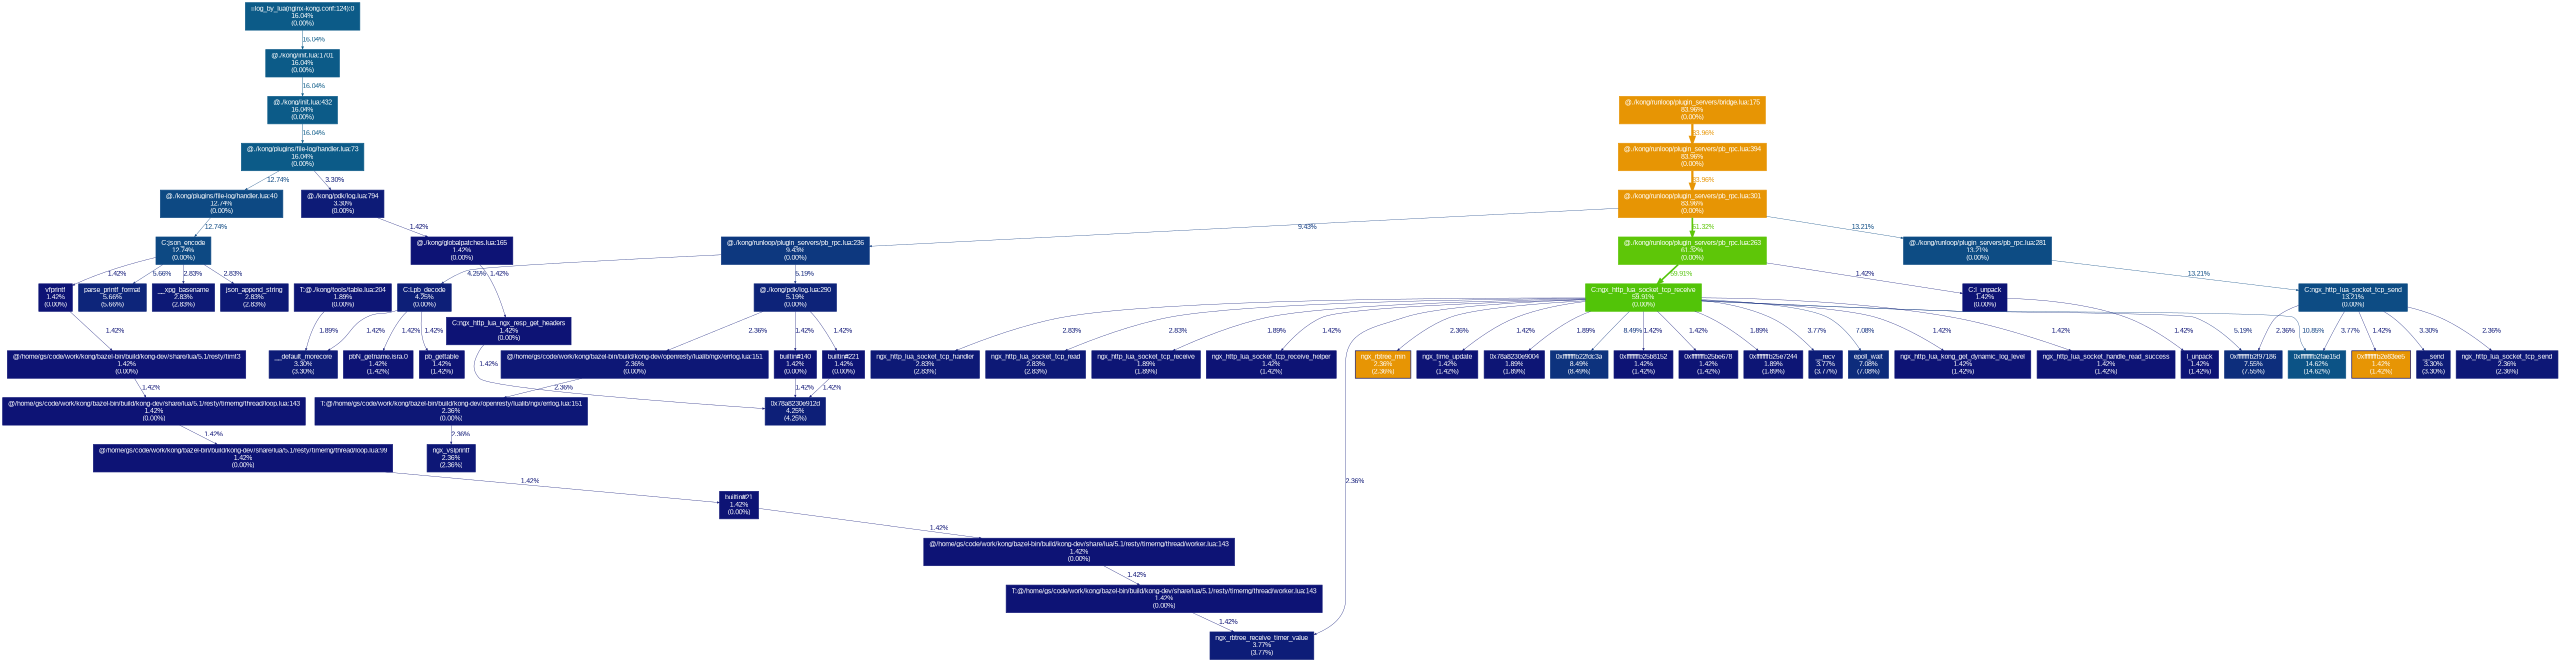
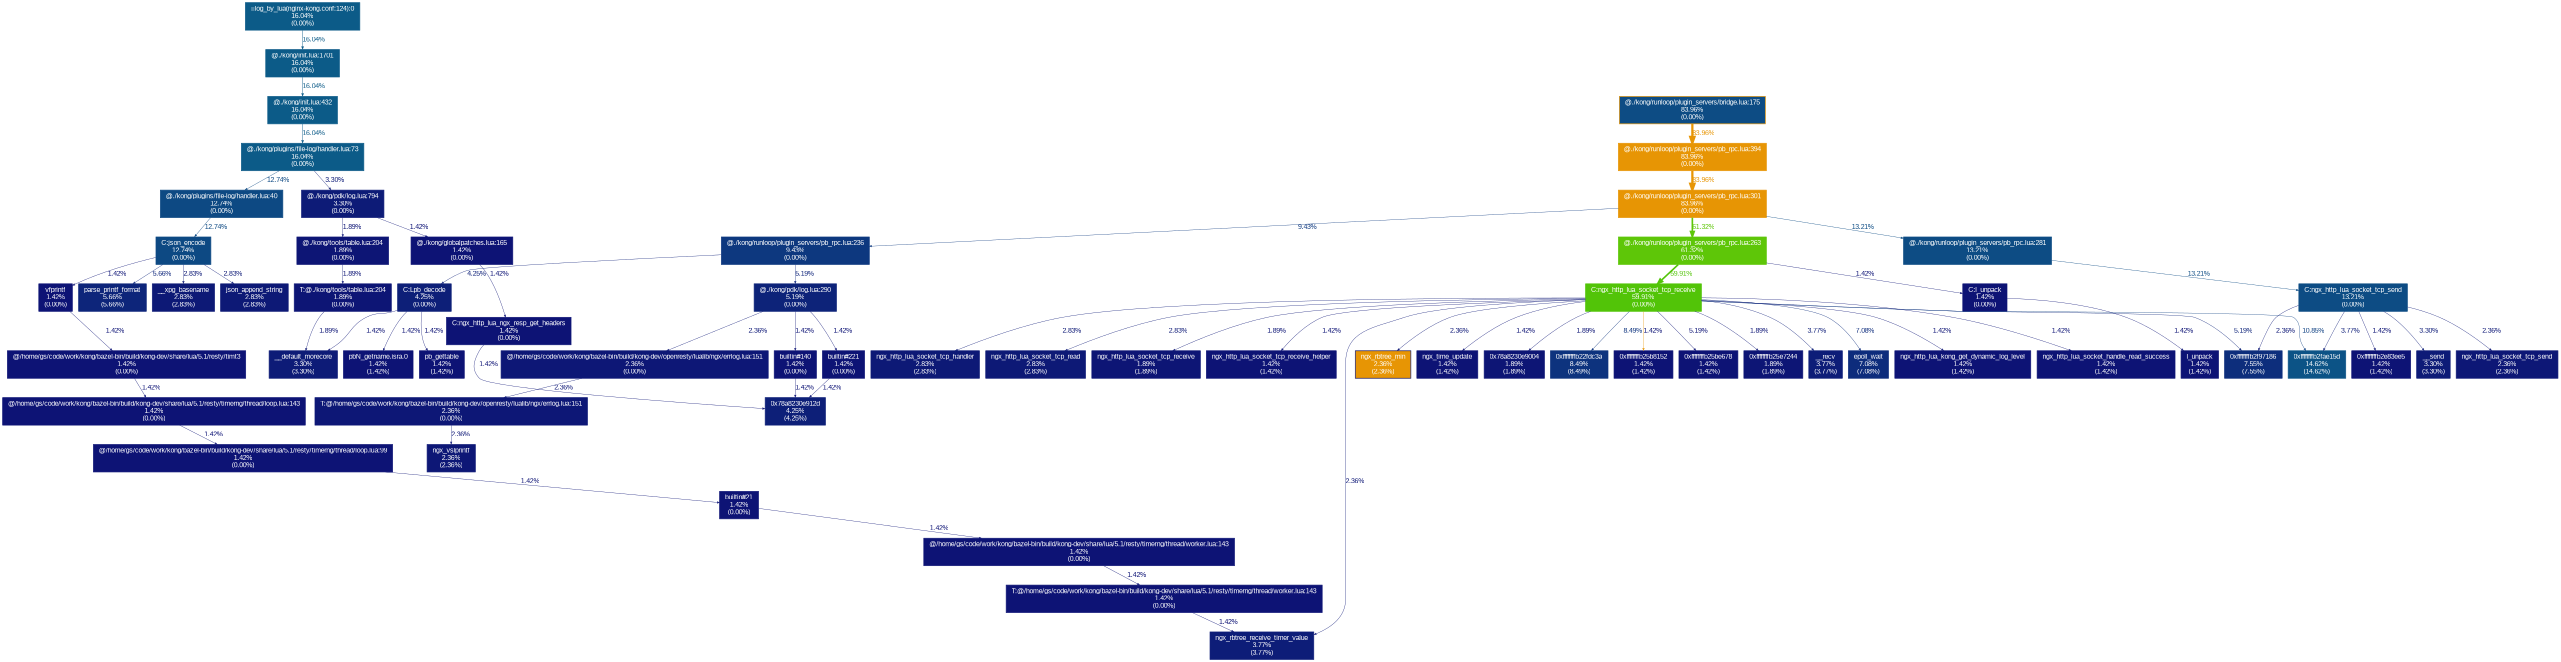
(1692, 110) -> (1692, 110)
none -> (343, 251)
(1643, 330) -> (1643, 330)
(1698, 331) -> (1698, 331)
(2381, 365) -> (2381, 365)
